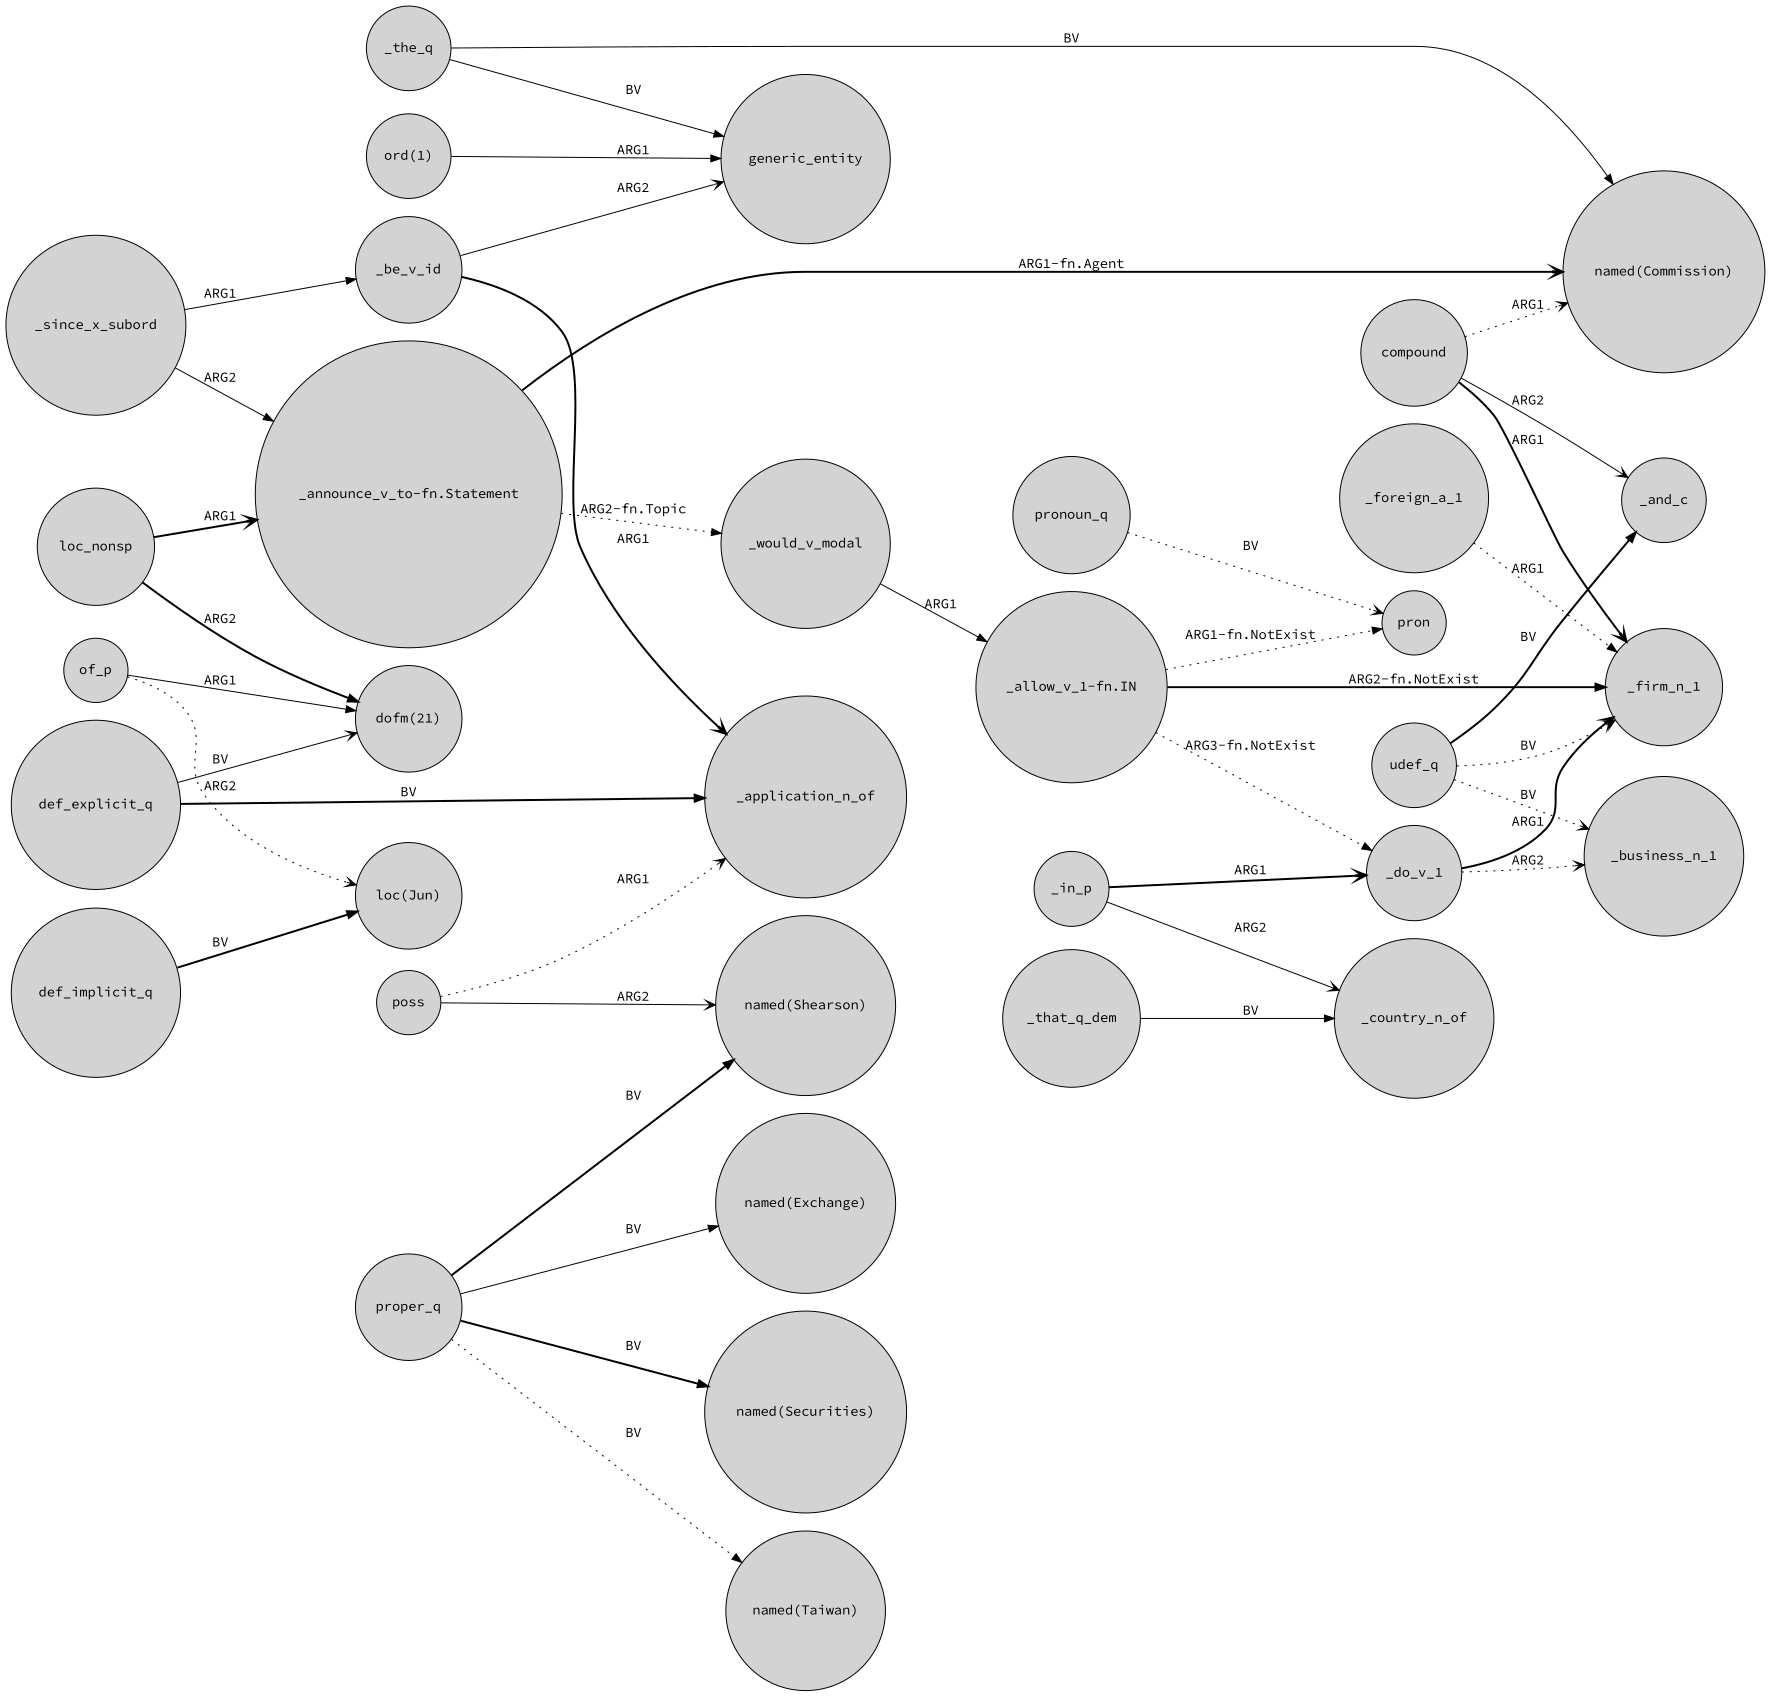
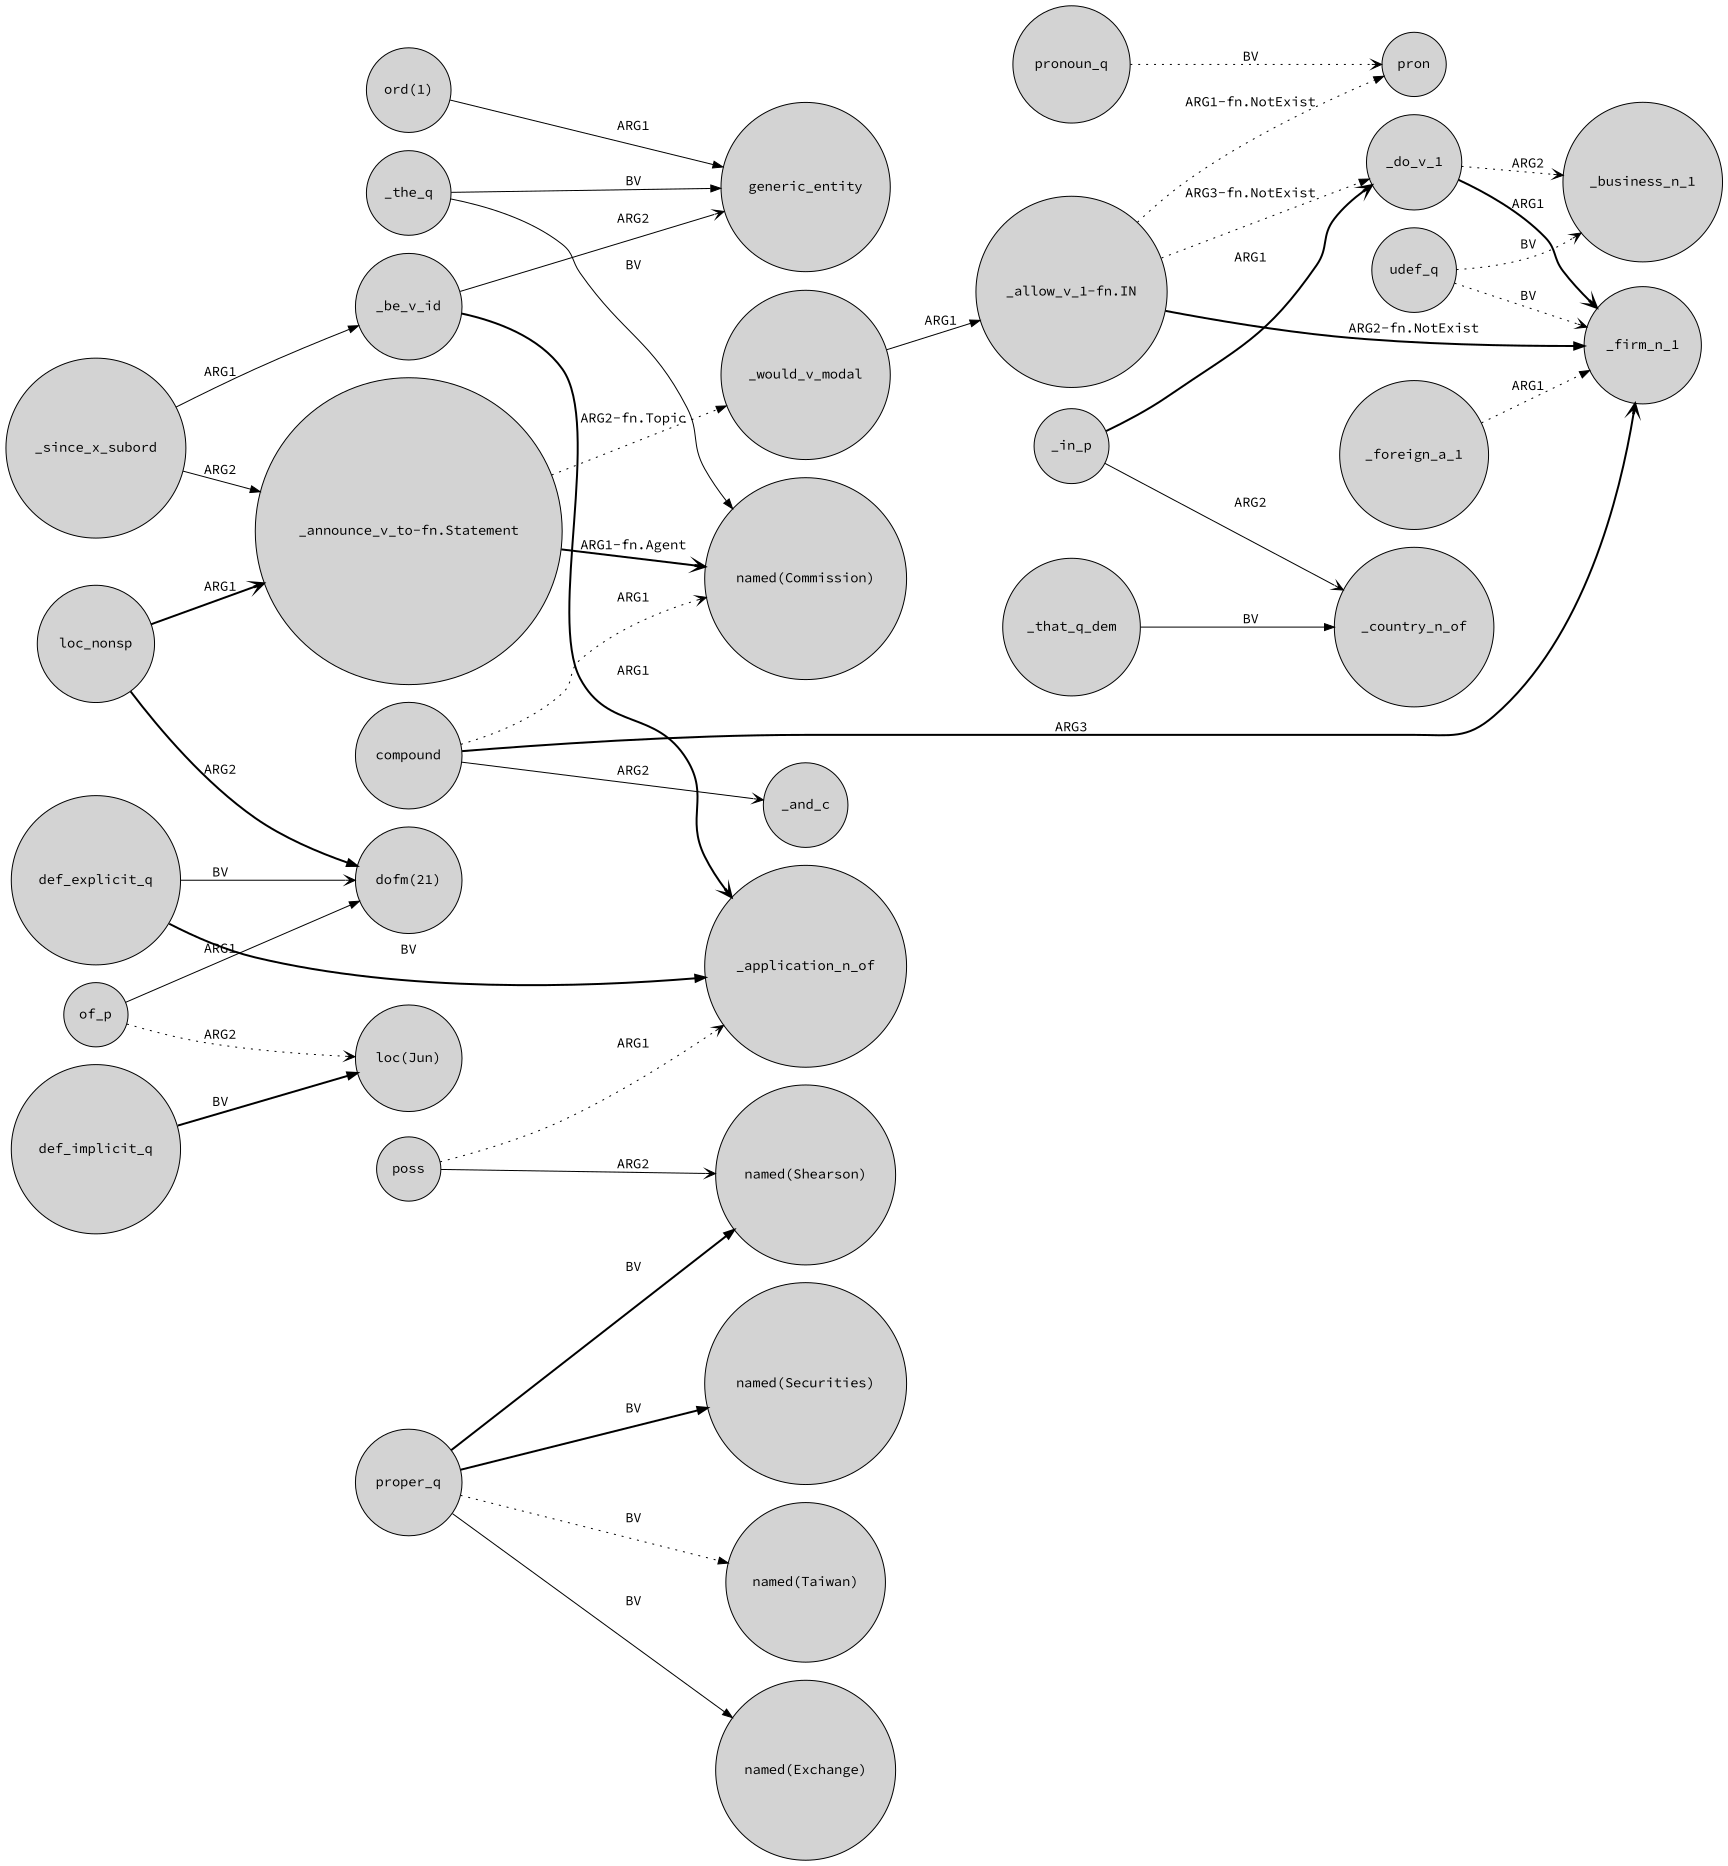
(1528, 440) -> (1072, 727)
(1544, 646) -> none
